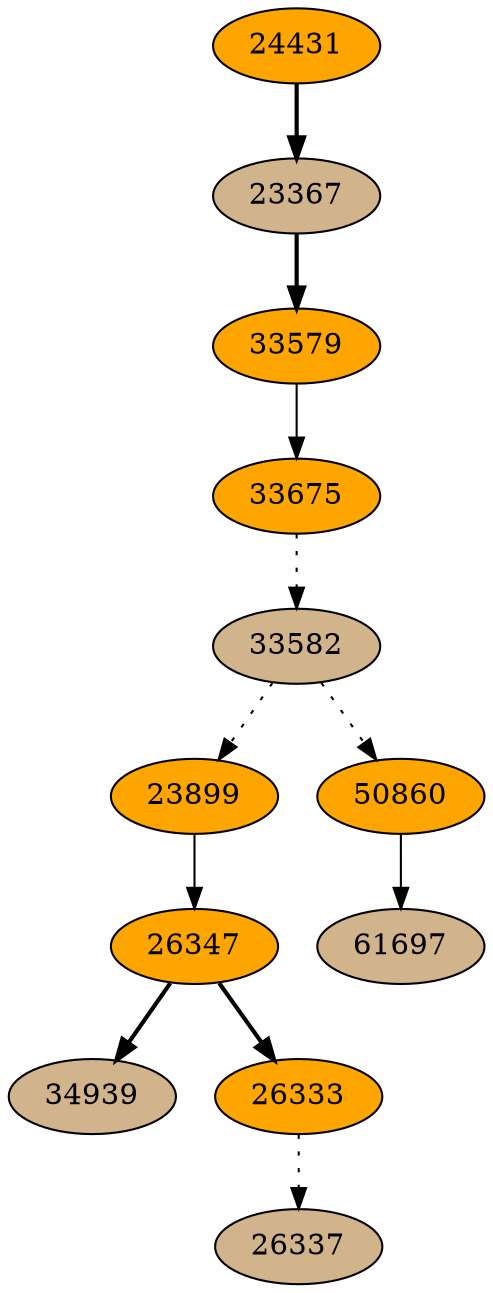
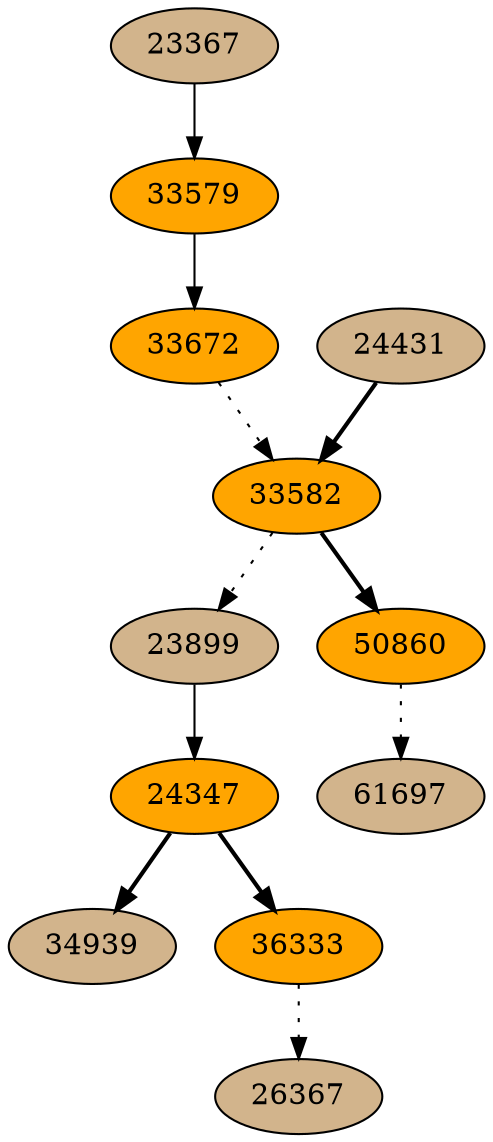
(297, 46) -> (401, 346)
(297, 111) -> (355, 413)
(297, 261) -> (194, 111)
(297, 496) -> (194, 346)
(297, 646) -> (297, 496)
(343, 713) -> (343, 563)
(194, 796) -> (194, 646)
(401, 861) -> (401, 711)
(194, 946) -> (194, 796)
(299, 1097) -> (299, 946)
(299, 1247) -> (299, 1097)
